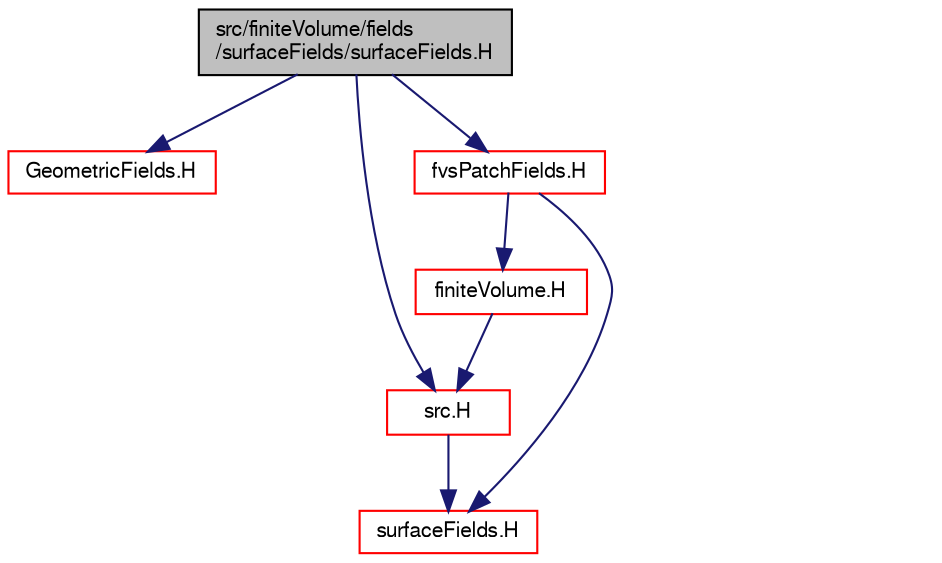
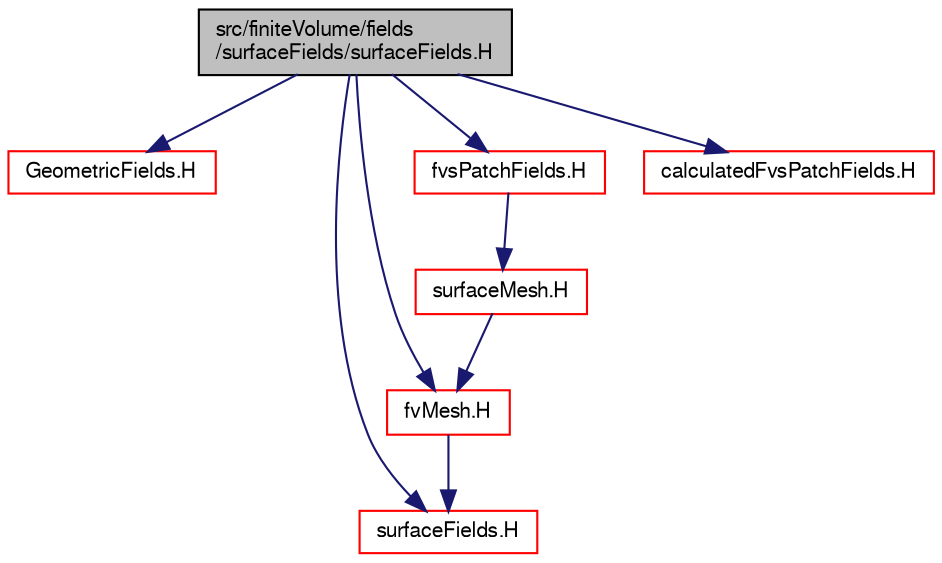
none -> (789, 172)
(501, 292) -> (501, 292)
(594, 348) -> (338, 294)
(448, 412) -> (448, 412)
